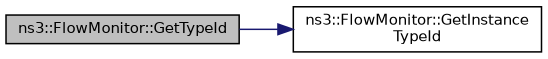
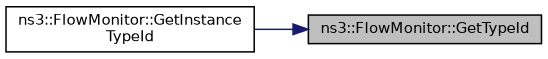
(259, 29) -> (274, 29)
